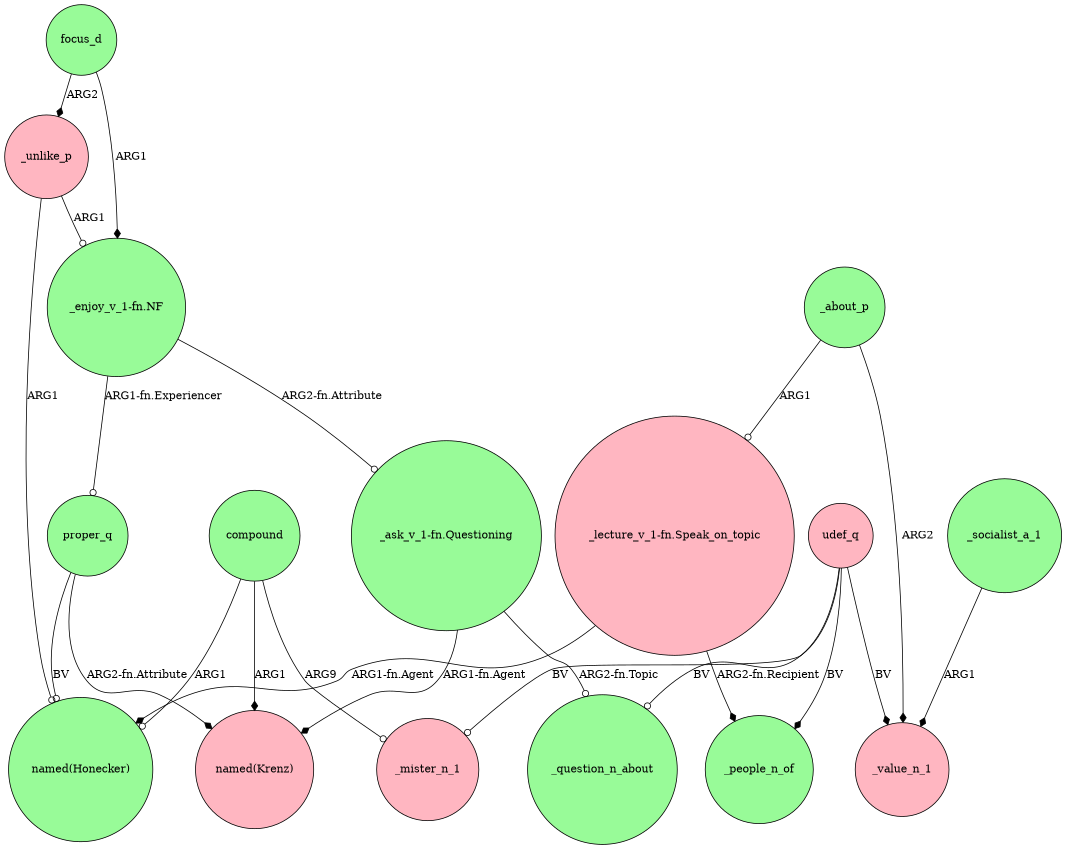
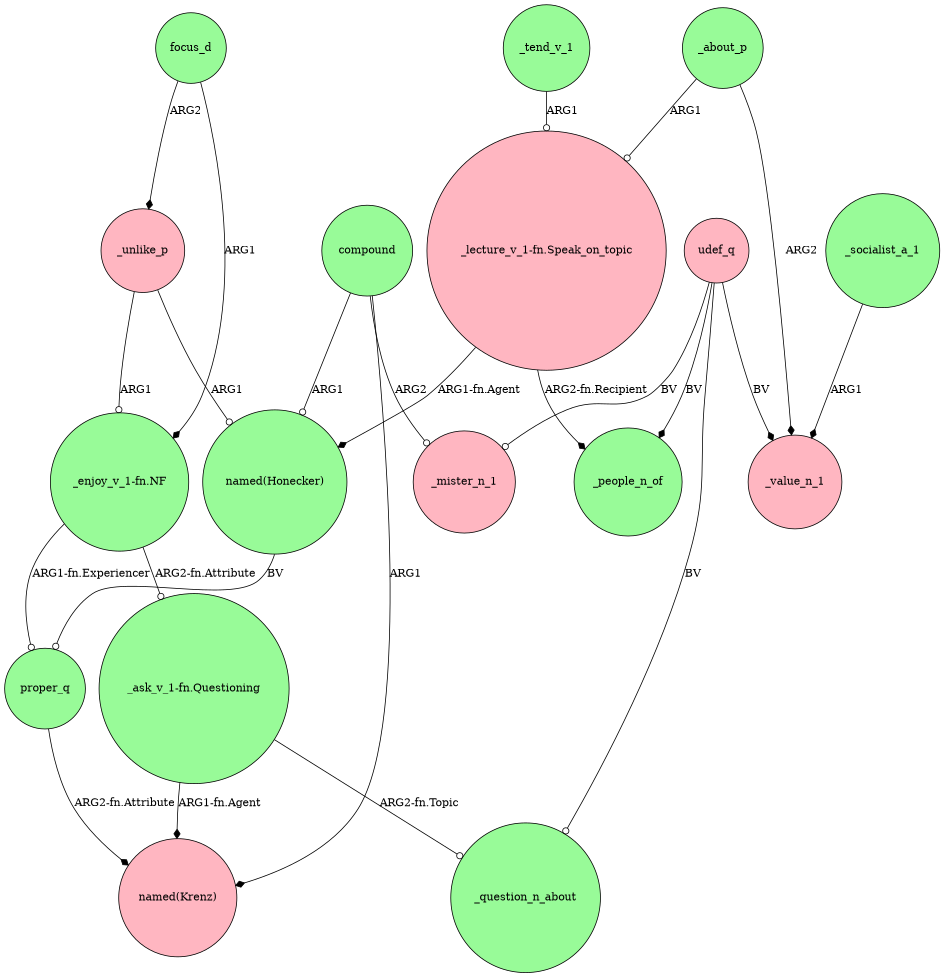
none -> (547, 48)
(54, 633) -> (167, 588)
(321, 675) -> (411, 390)
